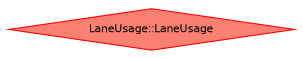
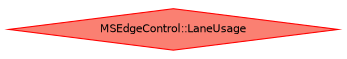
(152, 29) -> (173, 29)
